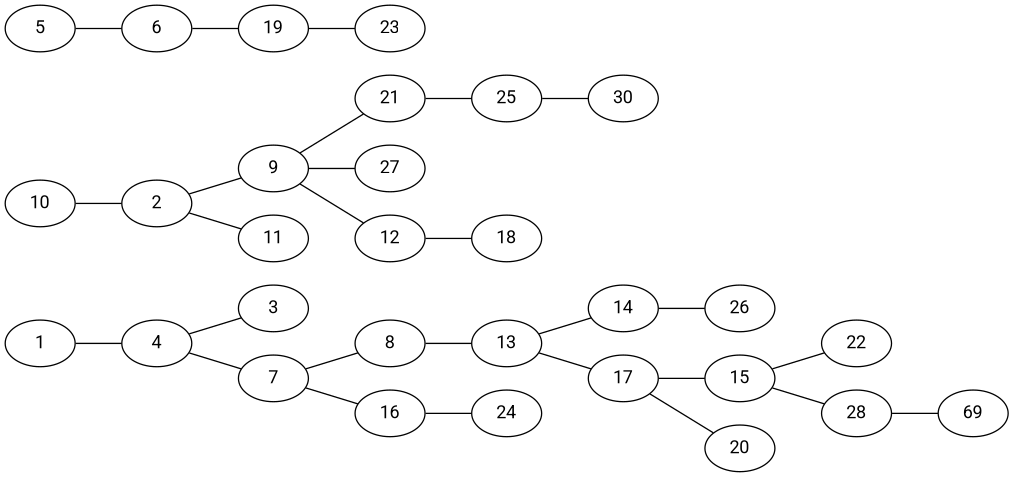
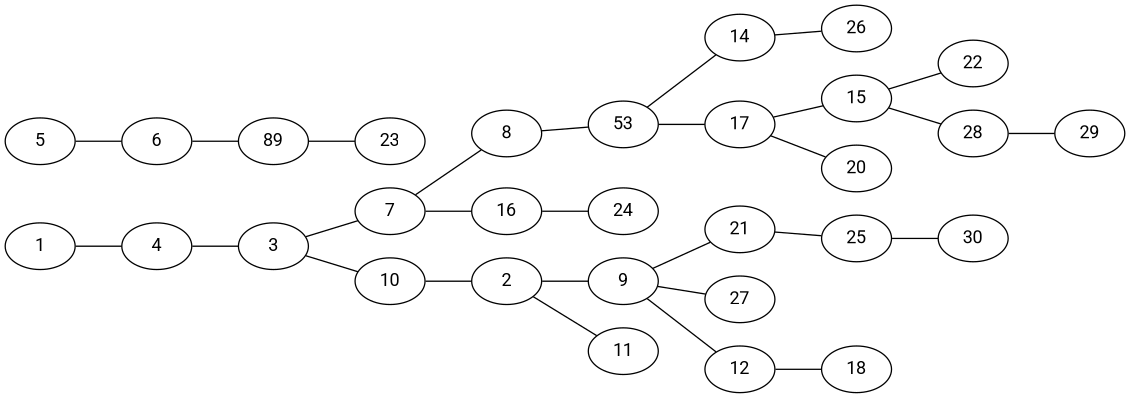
(273, 29) -> (273, 141)
none -> (332, 264)
(507, 343) -> (623, 124)
(215, 361) -> (332, 229)
(973, 413) -> (1090, 133)
